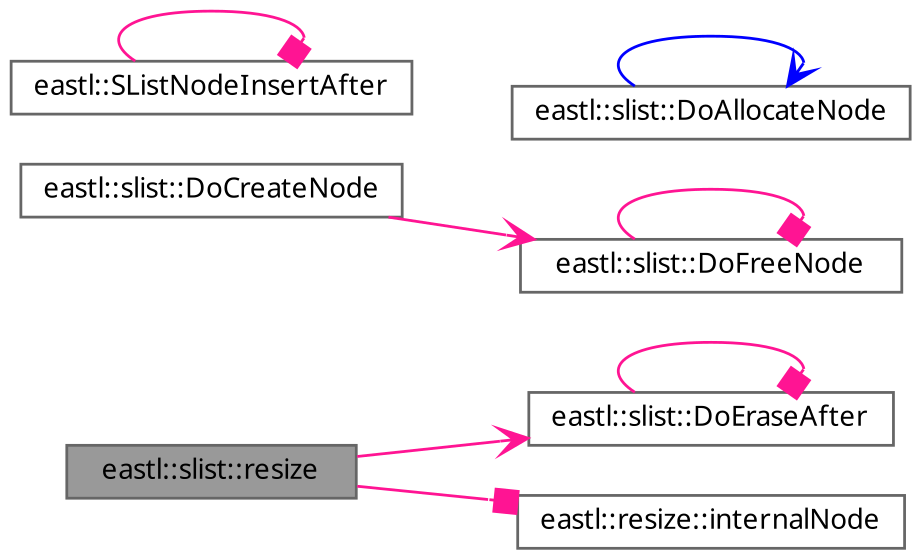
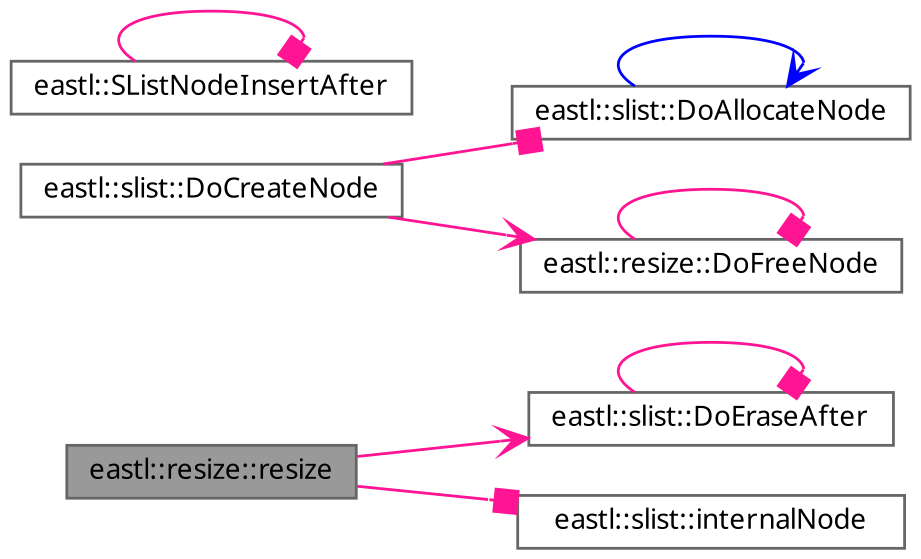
none -> (448, 154)
(711, 266) -> (711, 266)
(212, 472) -> (212, 472)
(711, 522) -> (711, 522)
